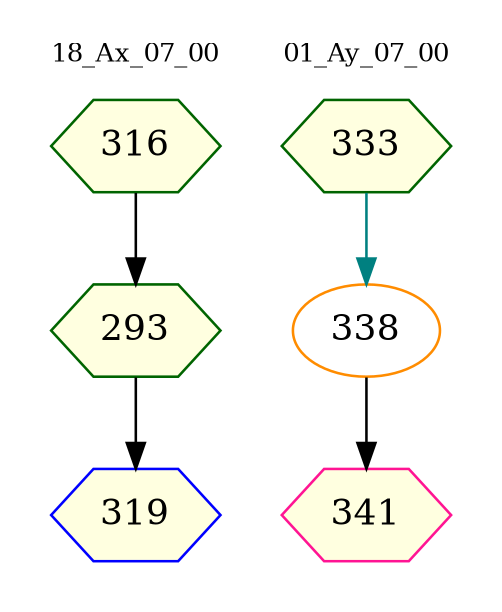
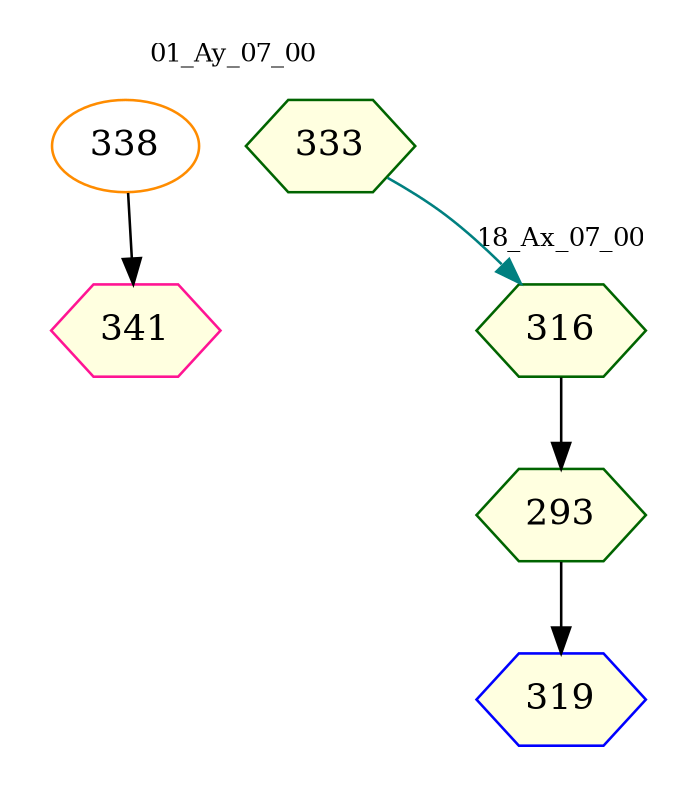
(366, 226) -> (473, 237)
